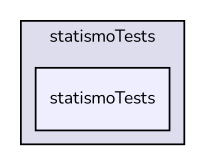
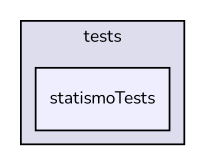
(103, 37) -> (103, 37)
